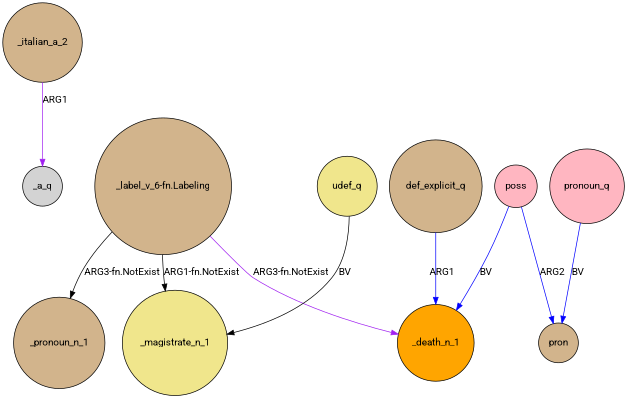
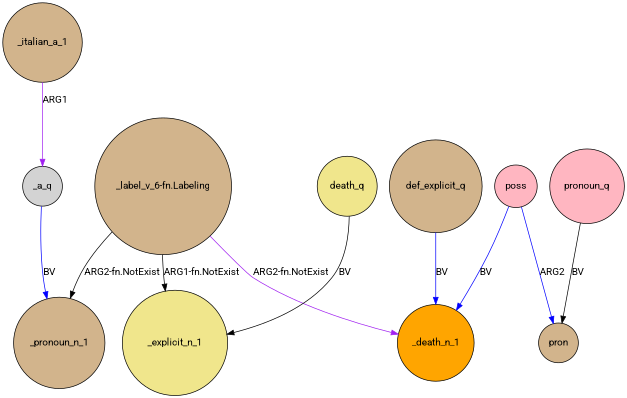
(43, 43) -> (43, 43)
(347, 186) -> (347, 186)
none -> (41, 249)
(572, 269) -> (572, 269)
(122, 272) -> (122, 272)
(291, 272) -> (291, 272)
(442, 272) -> (442, 272)
(175, 343) -> (175, 343)
